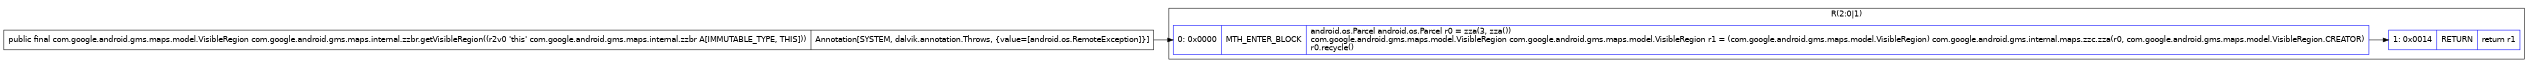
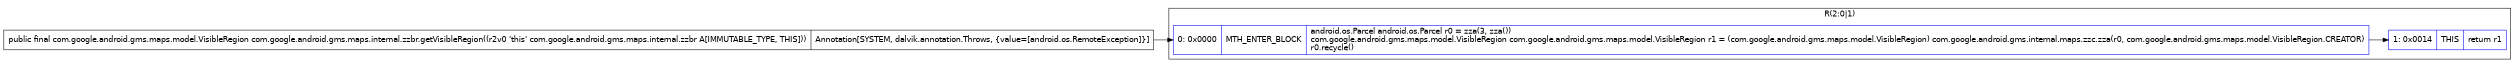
(2457, 40) -> (2450, 40)
